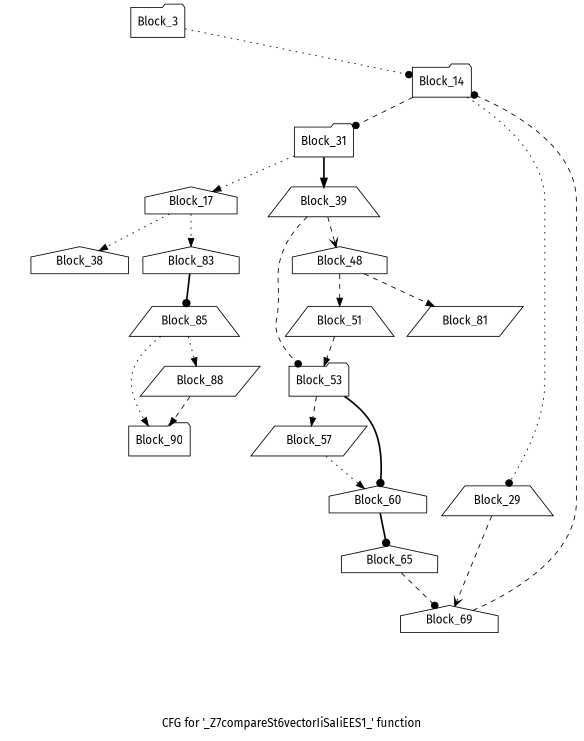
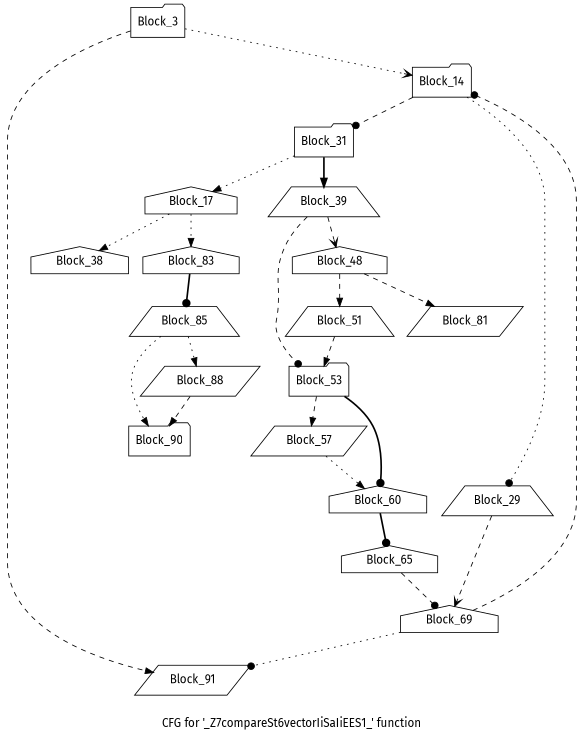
(295, 51) -> (295, 51)
none -> (193, 680)
